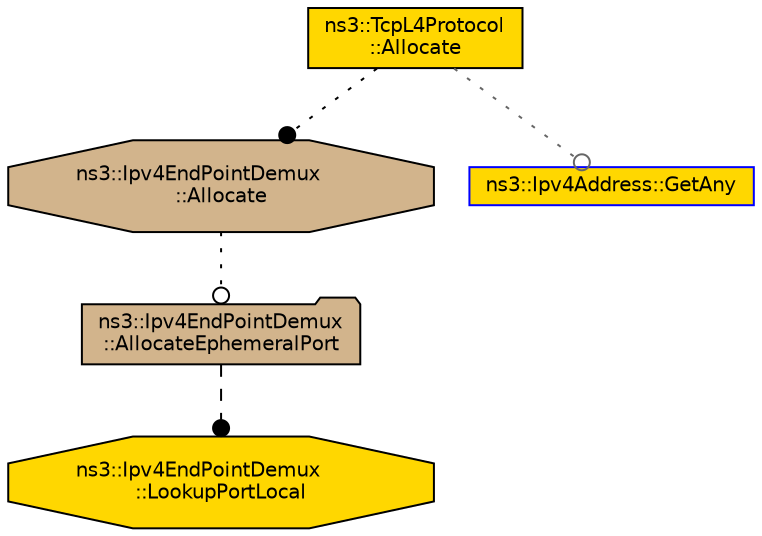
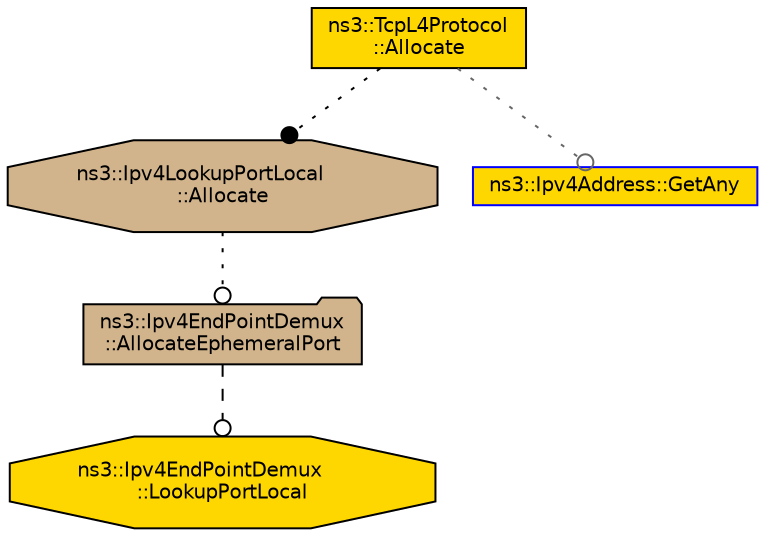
(221, 186) -> (223, 186)
(221, 392) -> (223, 392)
